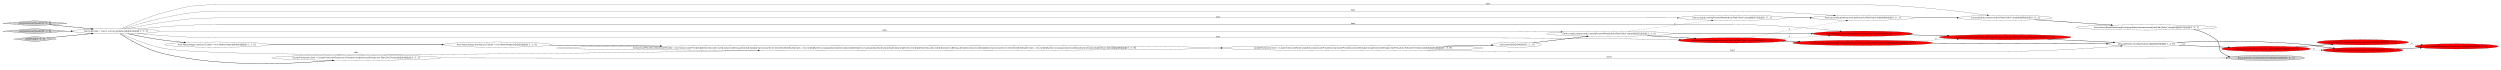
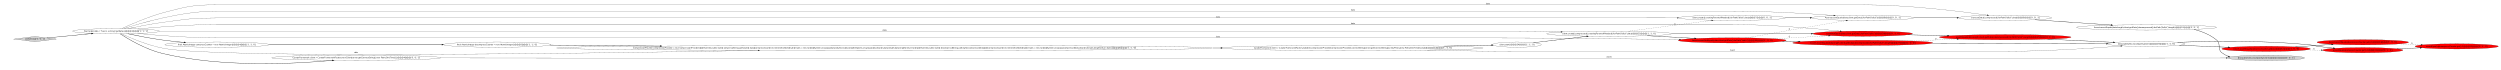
(35, 23) -> none
(35, 31) -> none
